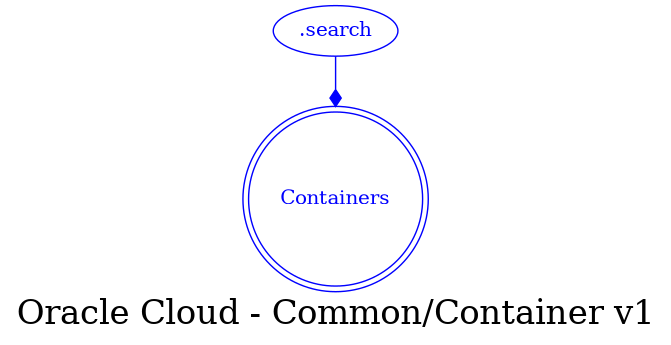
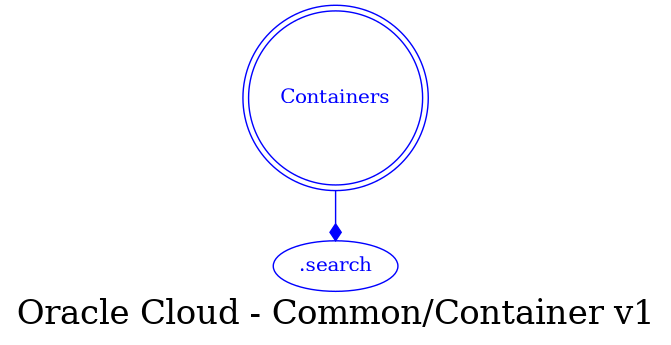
(336, 73) -> (336, 207)
